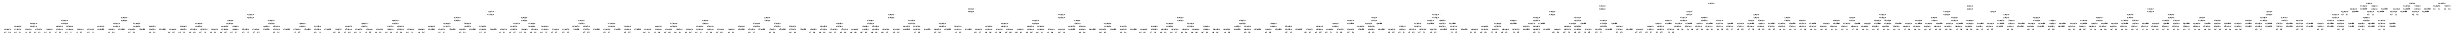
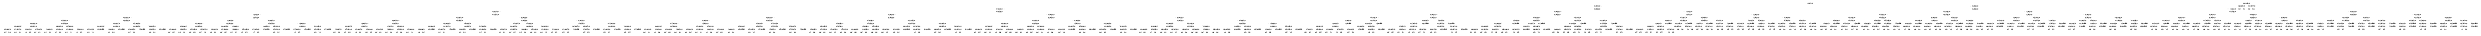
none -> (2029, 15)
